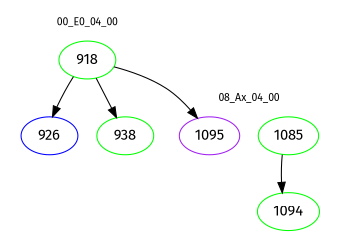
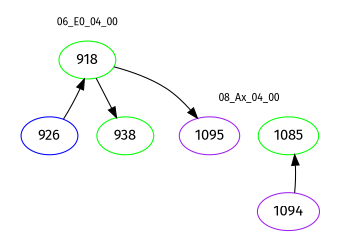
(87, 23) -> (87, 23)
(65, 92) -> (72, 104)
(281, 168) -> (295, 179)
(288, 212) -> (288, 212)
